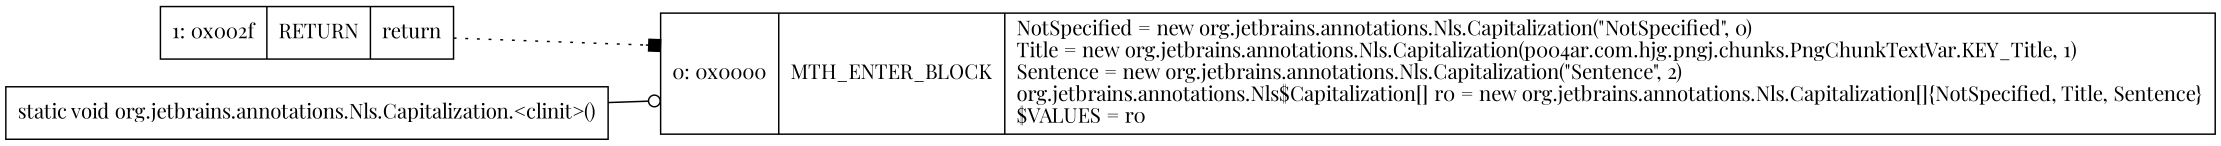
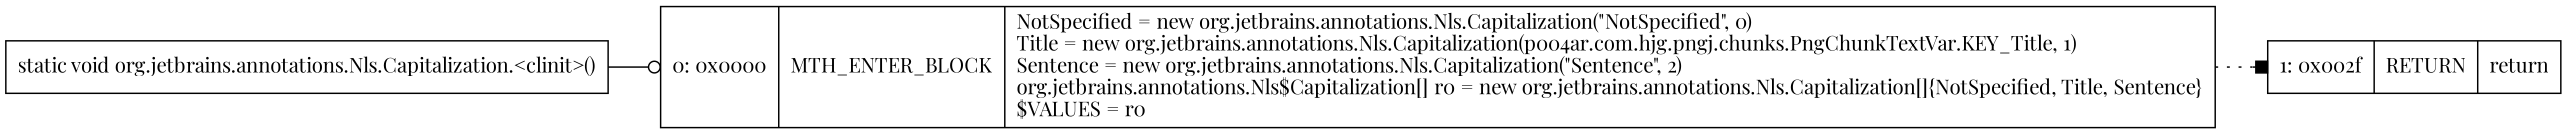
(550, 42) -> (2234, 67)
